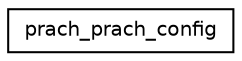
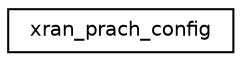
(121, 31) -> (121, 31)
